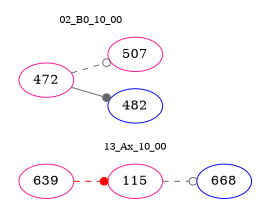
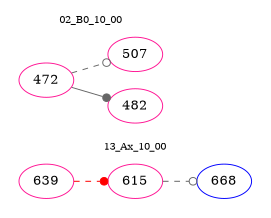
(135, 106) -> (135, 106)
(135, 181) -> (135, 181)
